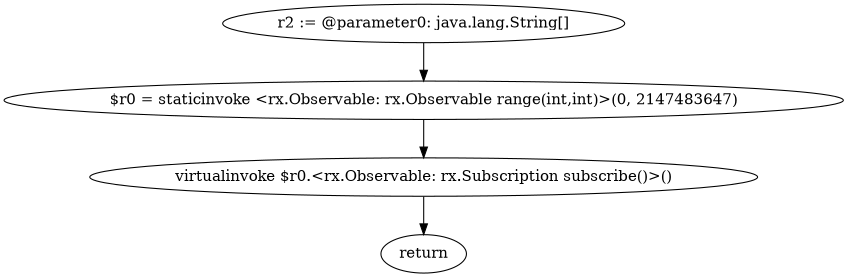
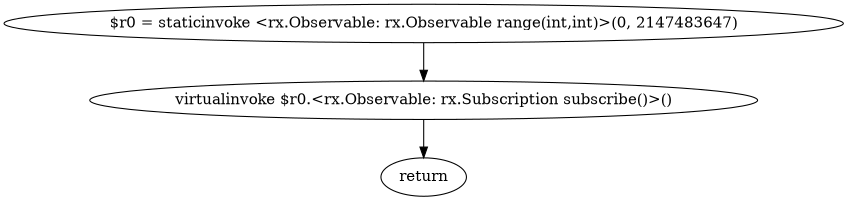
(424, 23) -> none
